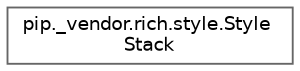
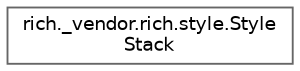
(150, 36) -> (150, 36)
